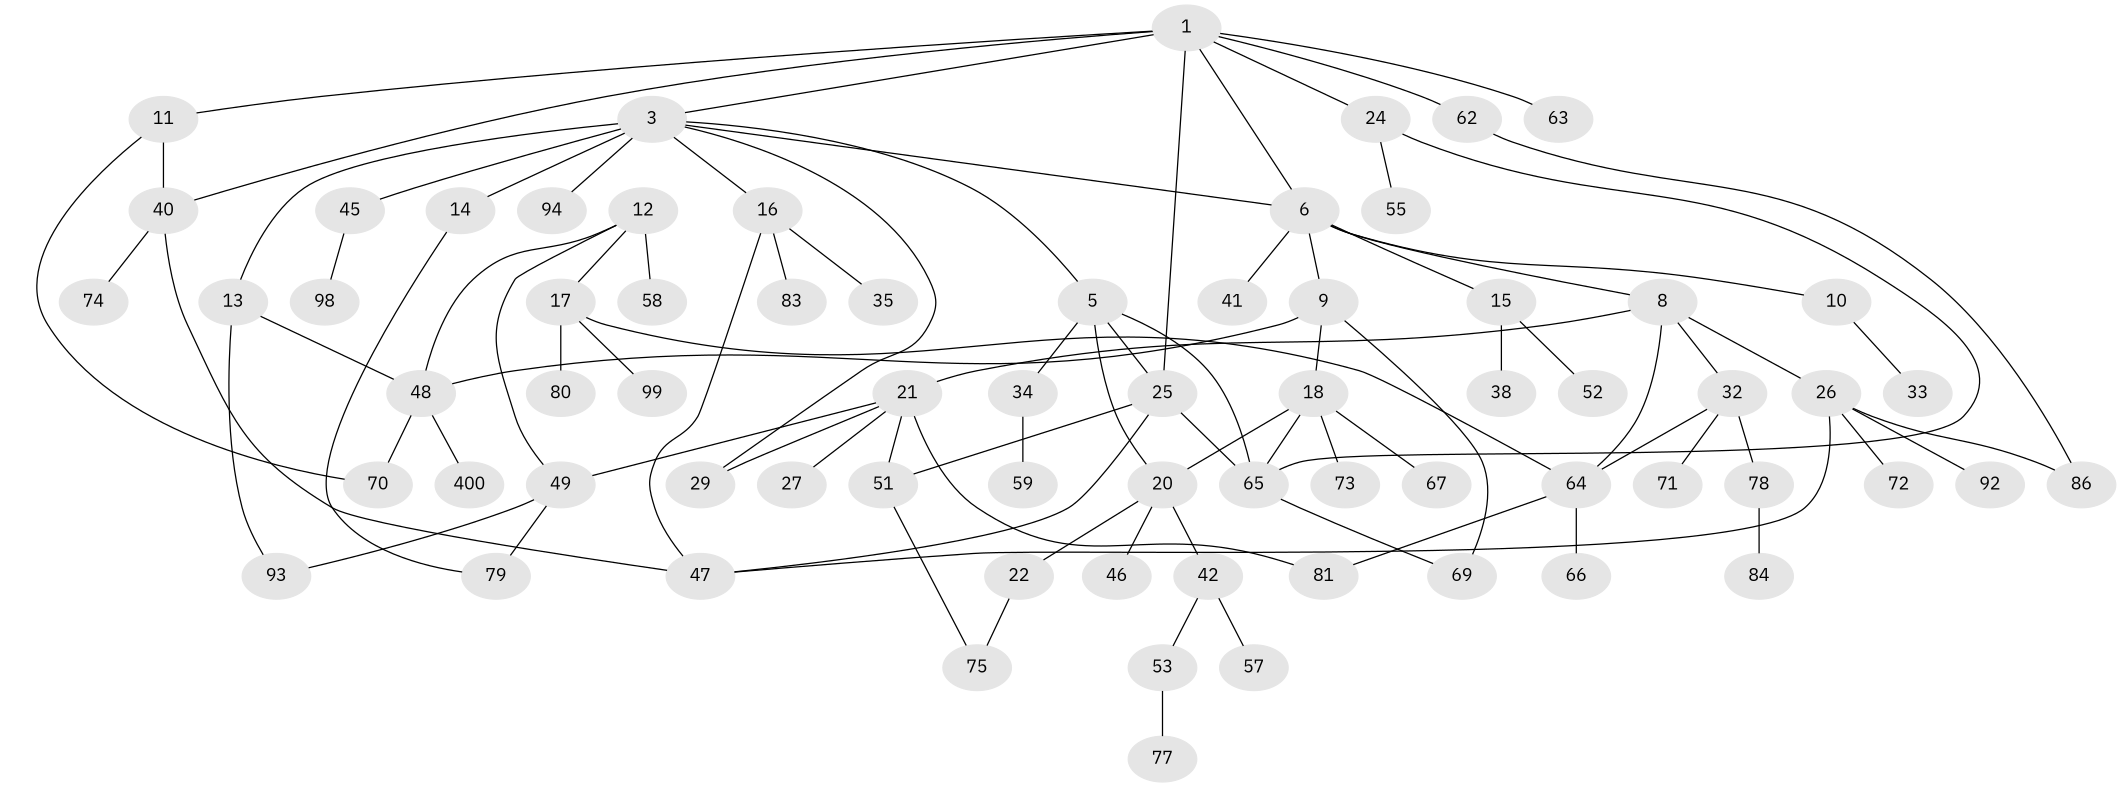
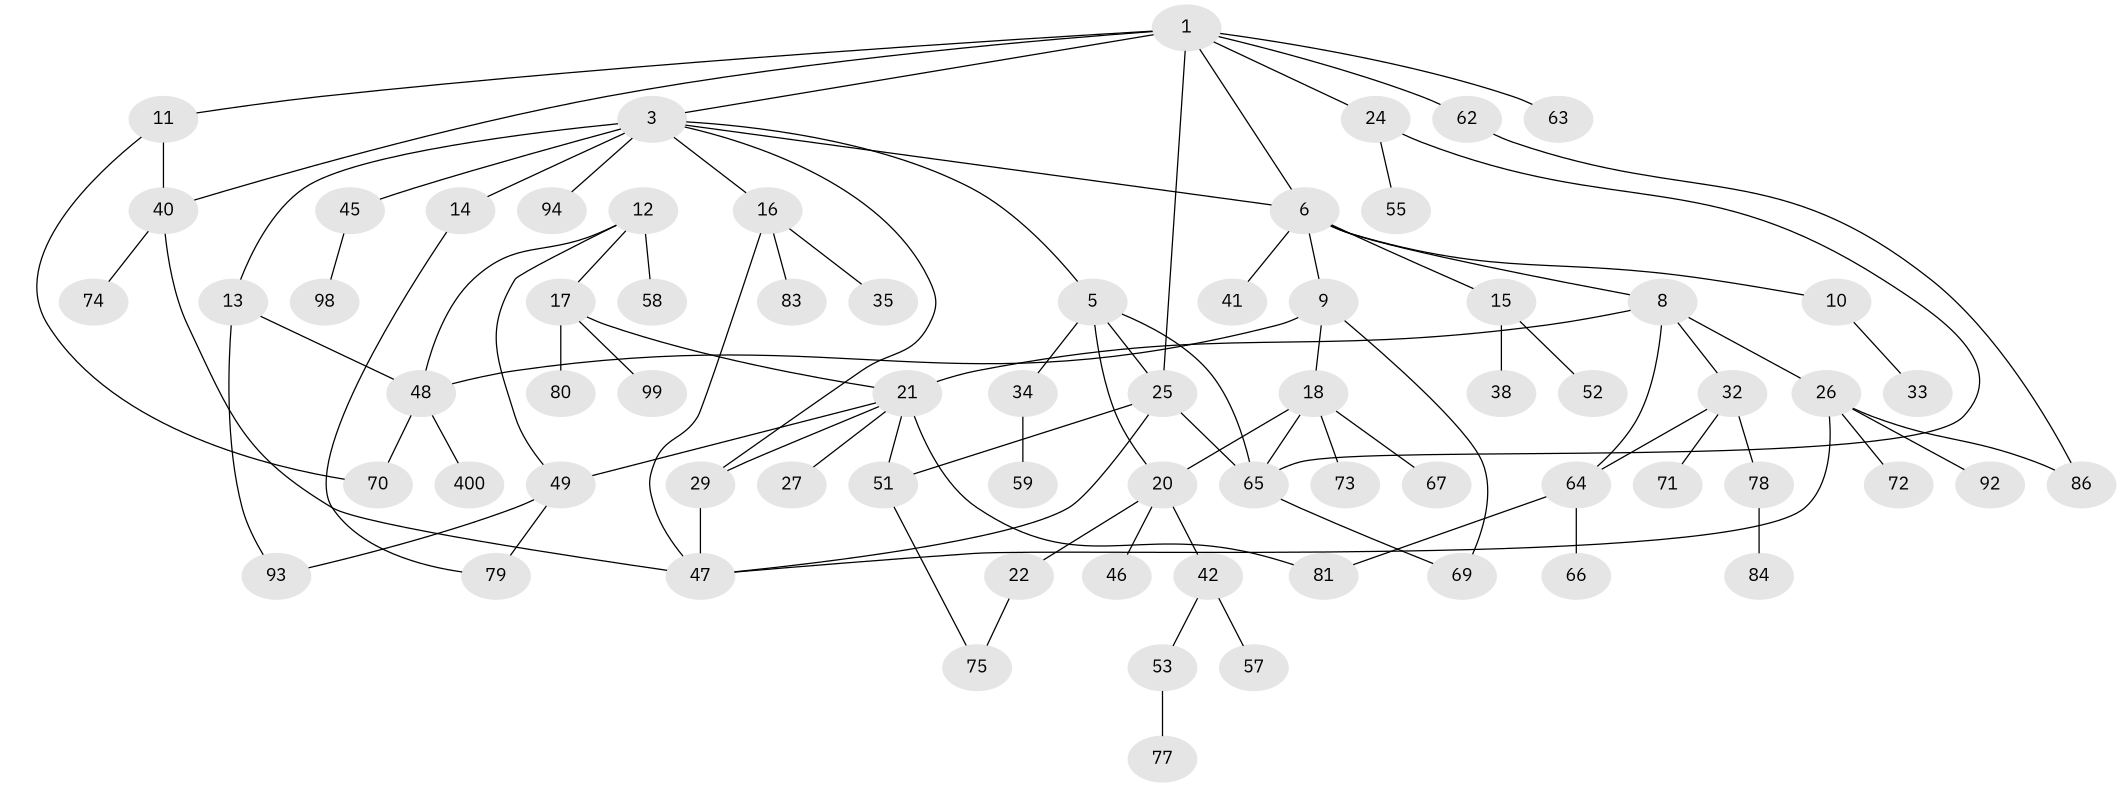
(1080, 339) -> (750, 364)
none -> (700, 531)
